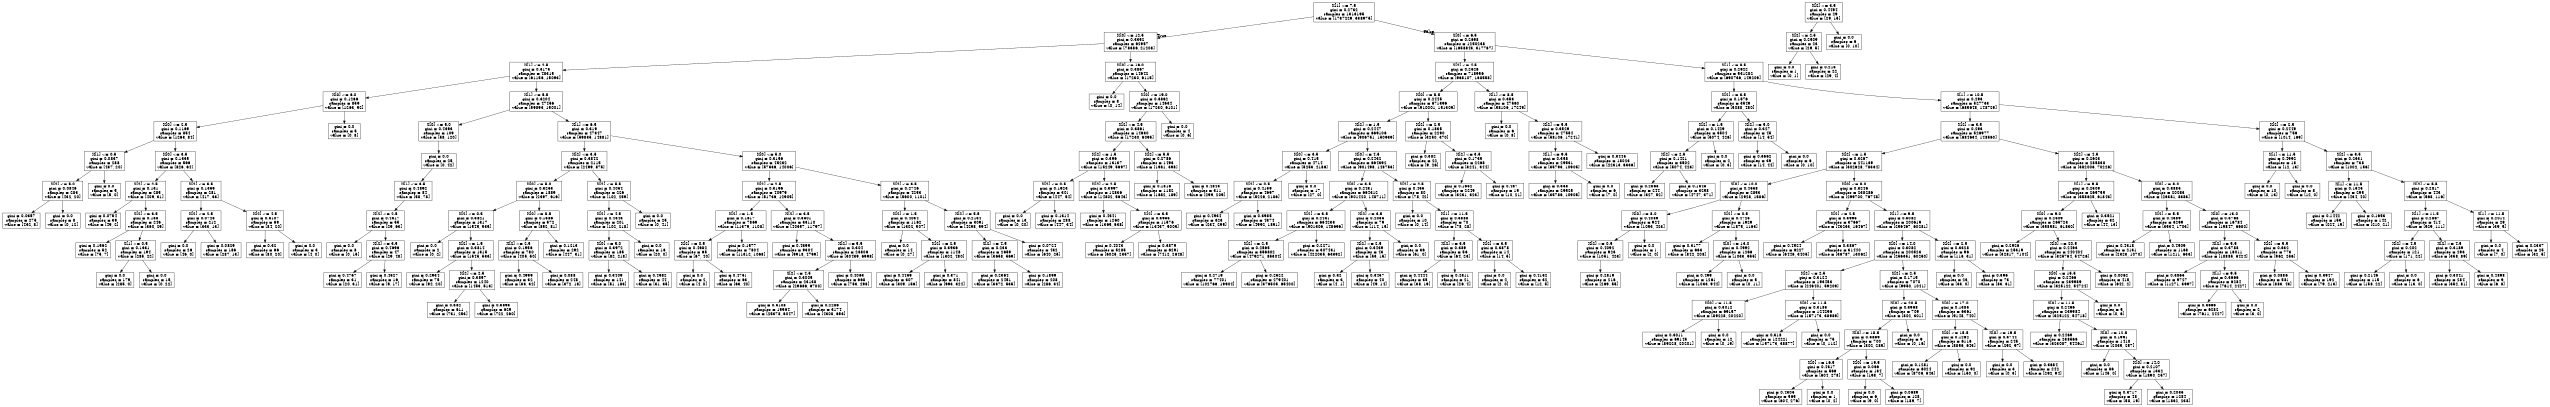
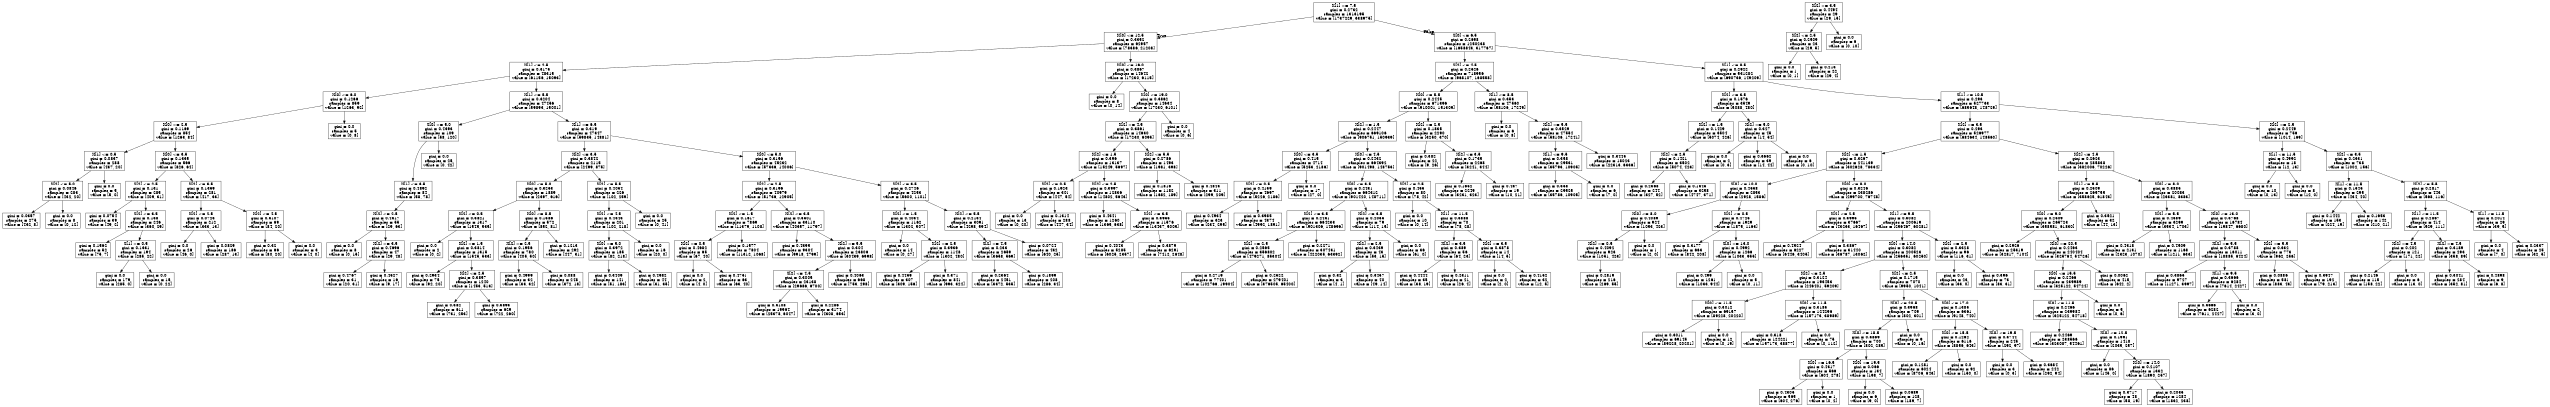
(1714, 146) -> (1737, 146)
(428, 174) -> (416, 158)
